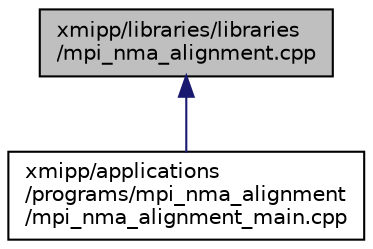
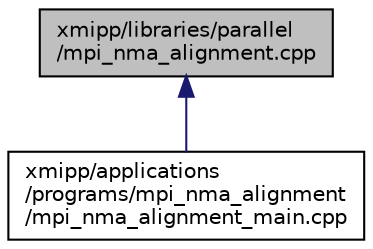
(186, 43) -> (186, 43)
